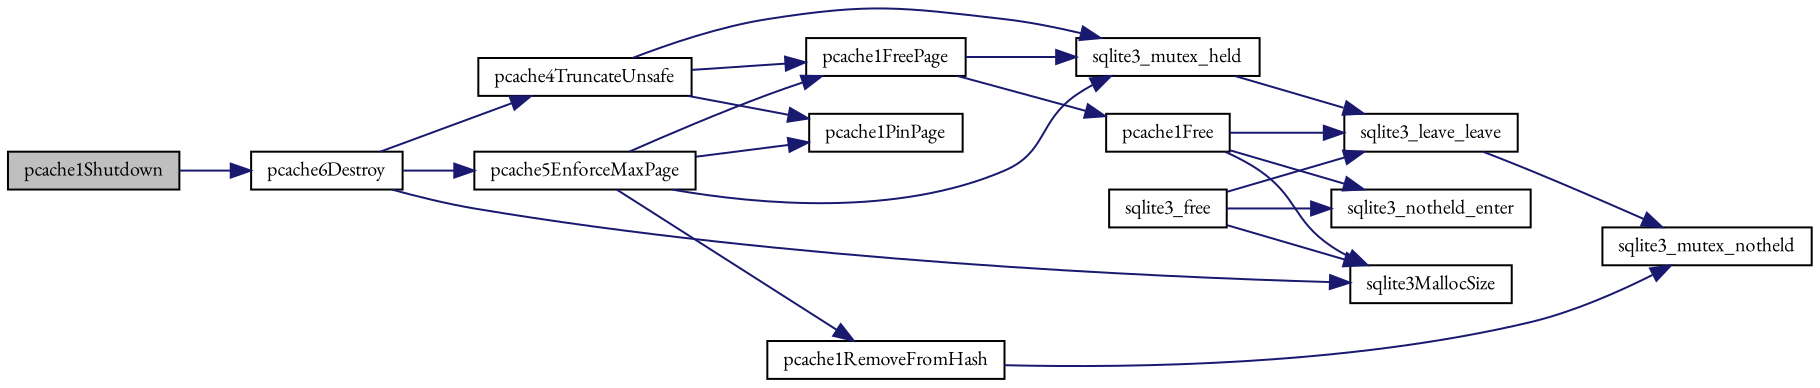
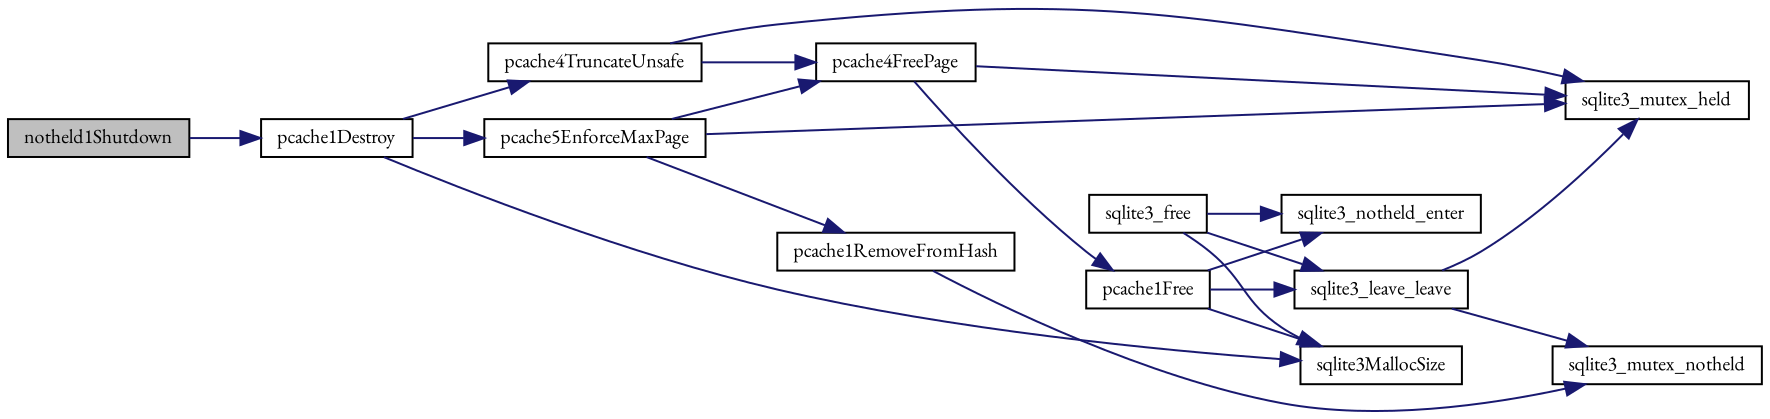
(886, 57) -> (896, 62)
(1289, 92) -> (1539, 211)
(886, 133) -> none
(94, 171) -> (99, 138)
(327, 171) -> (337, 138)
